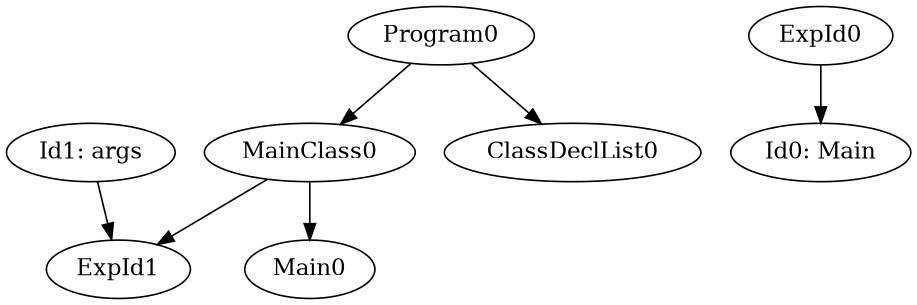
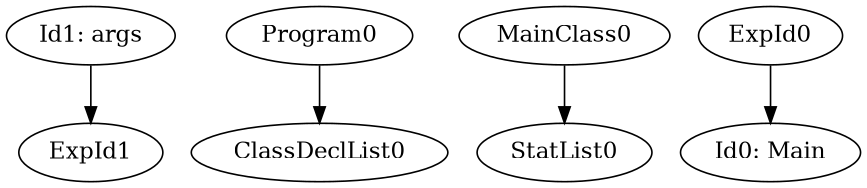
(382, 89) -> none
(220, 208) -> none
(310, 269) -> (565, 152)
